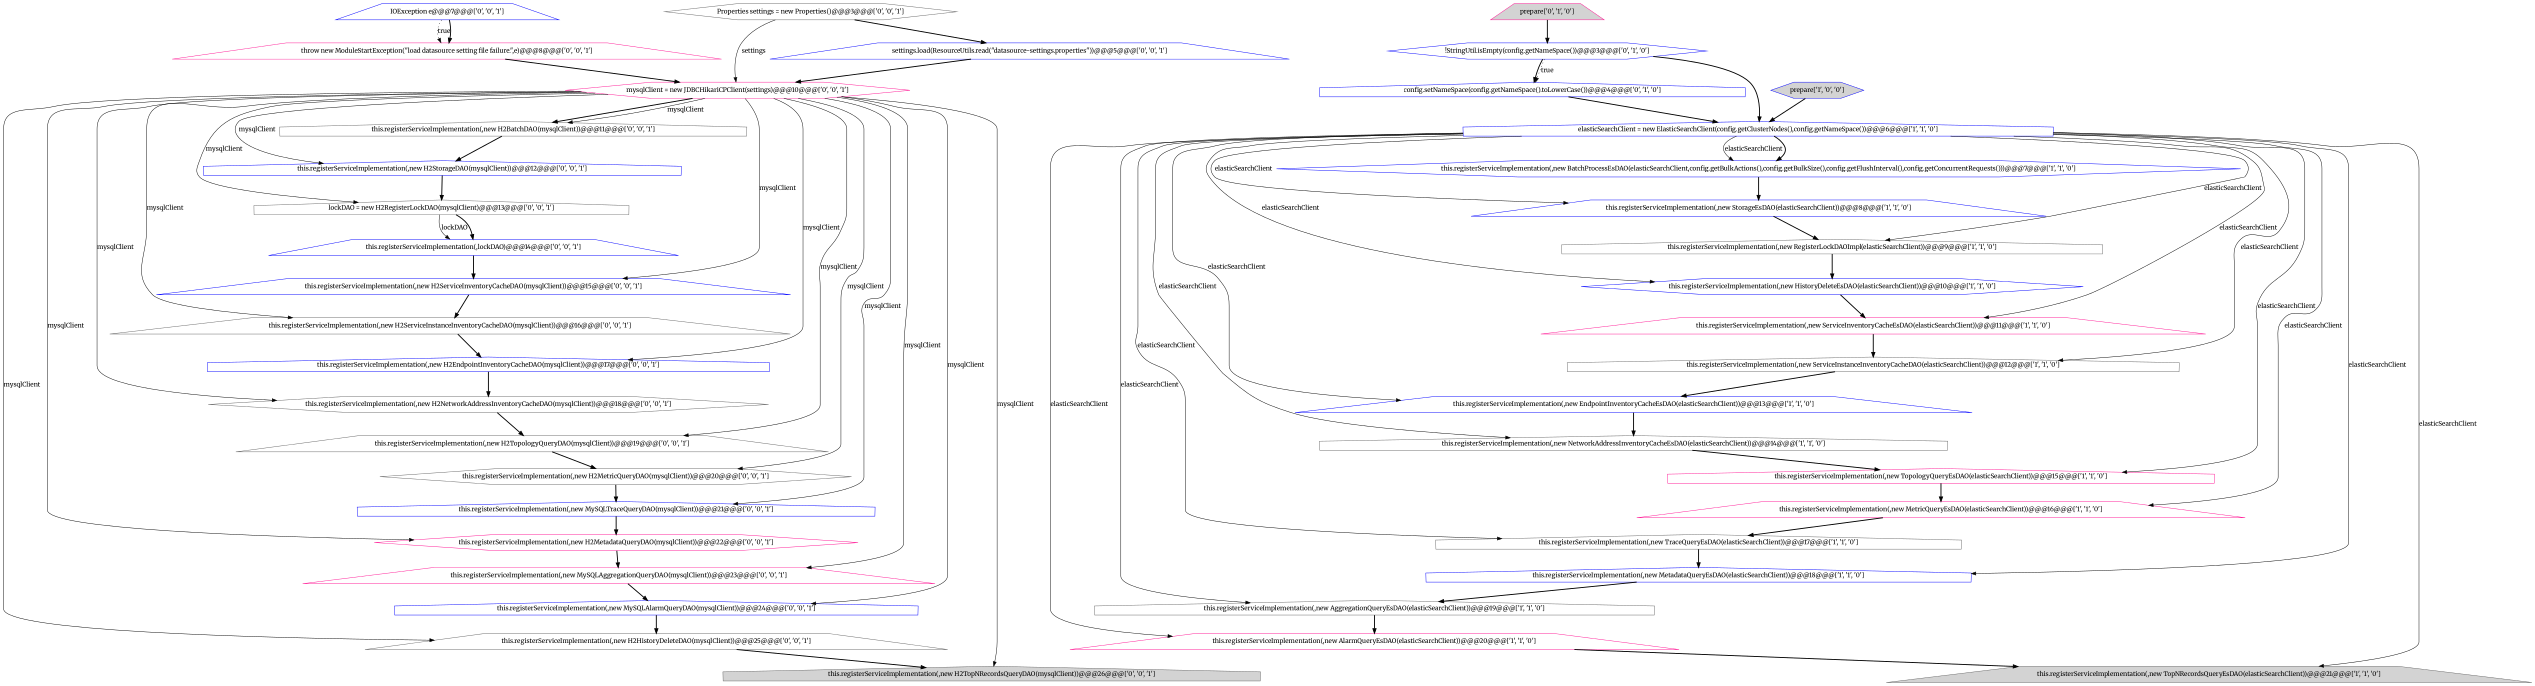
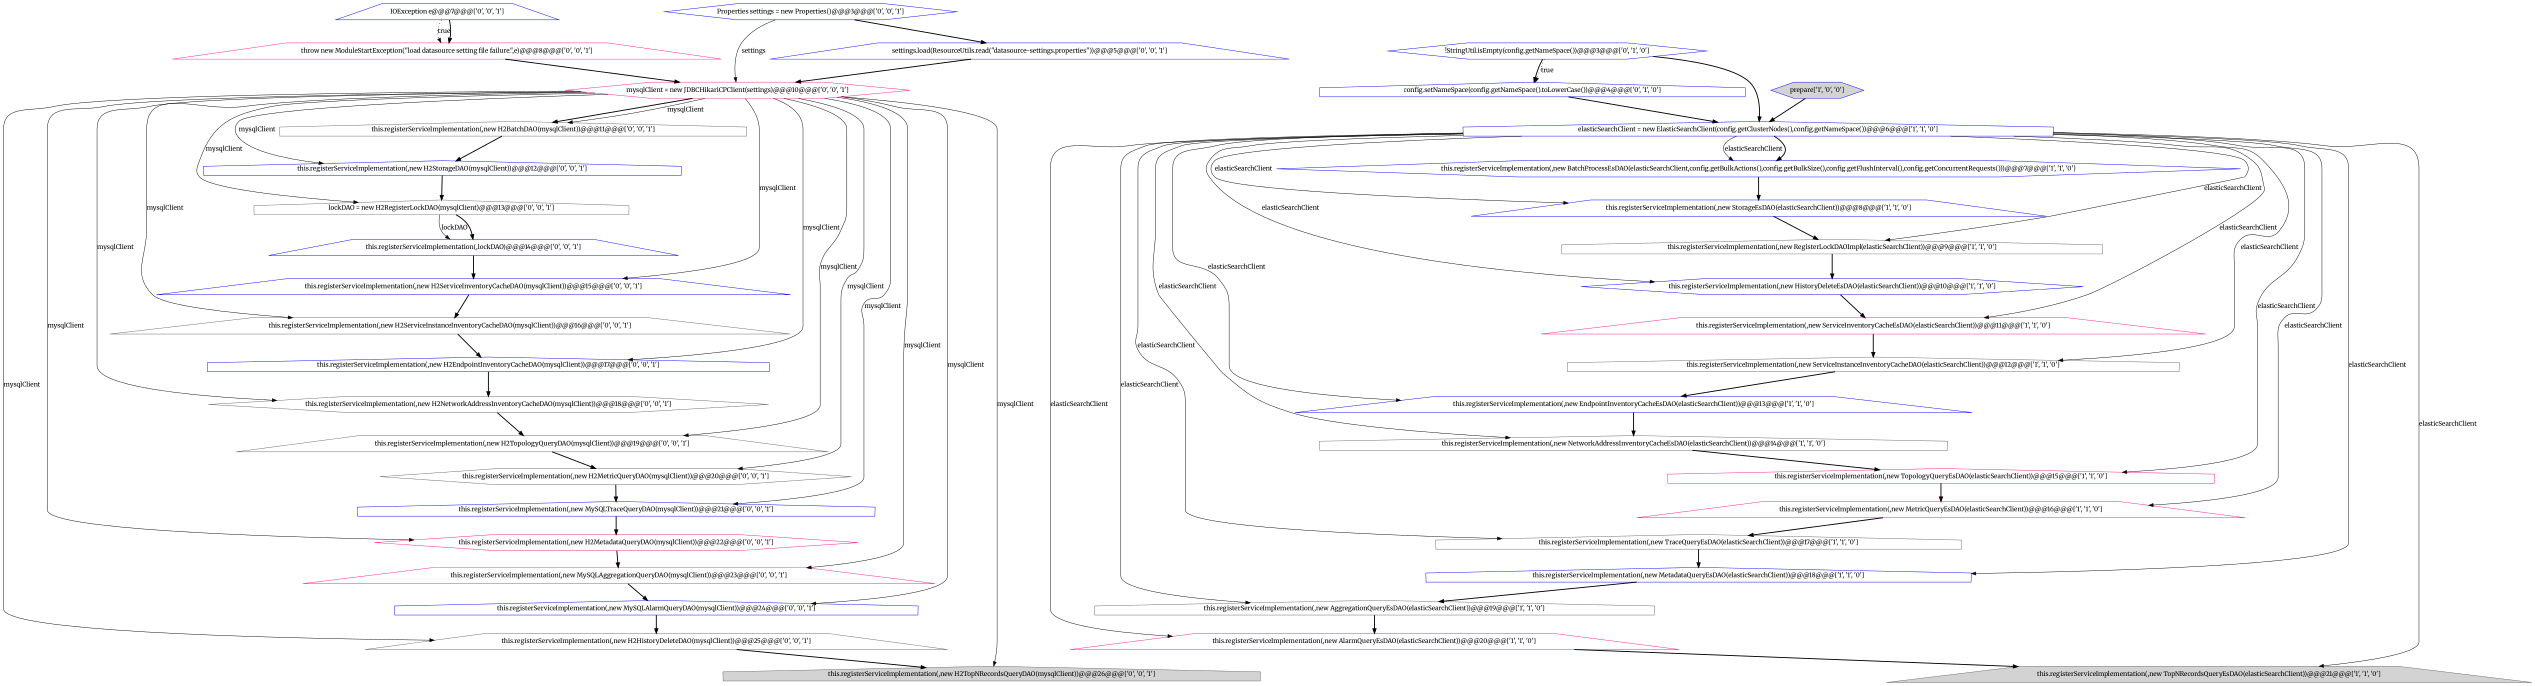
(811, 12) -> (811, 12)
(1547, 12) -> none
